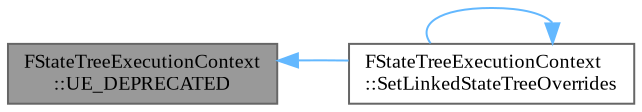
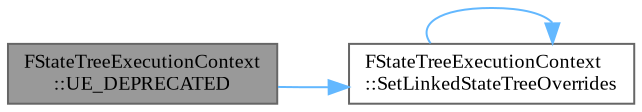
(323, 60) -> (303, 87)
